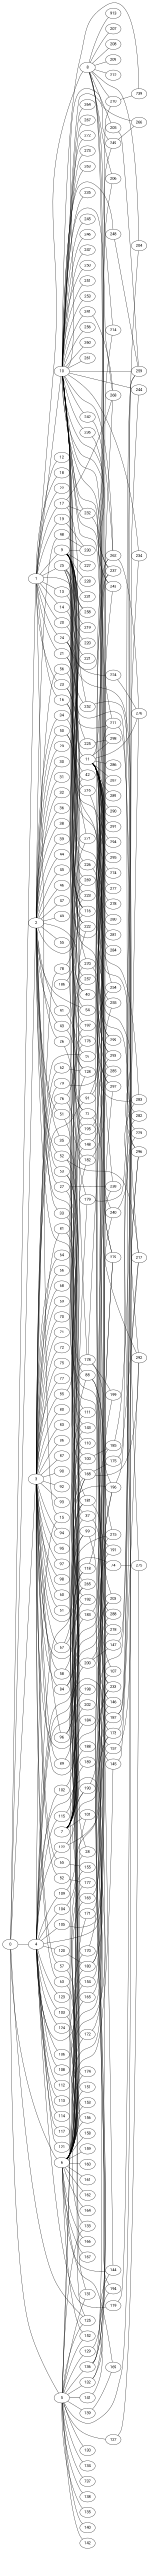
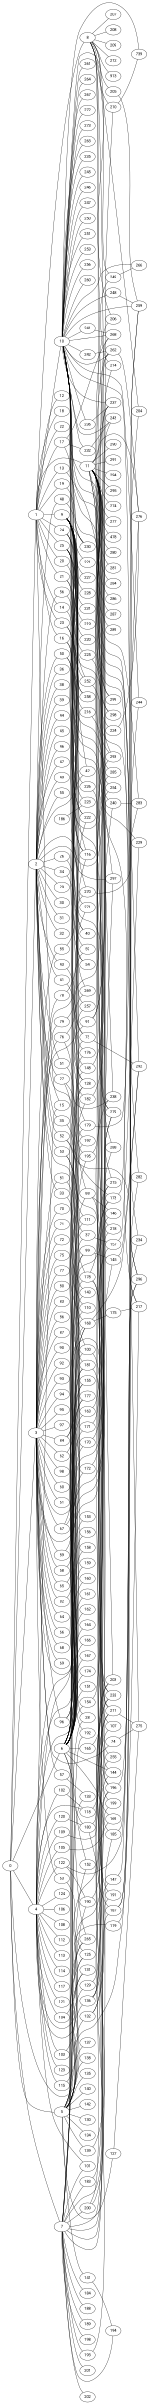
(113, 904) -> (113, 537)
none -> (132, 1374)
none -> (20, 2049)
none -> (88, 2355)
none -> (88, 2371)
(88, 2481) -> (88, 2043)
